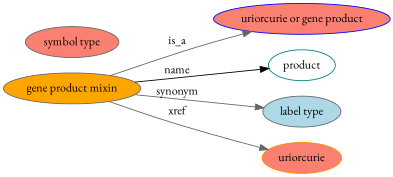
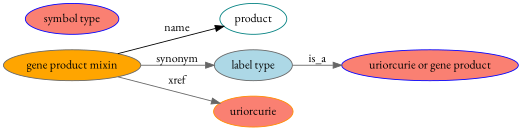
(72, 42) -> (72, 19)
(176, 53) -> (313, 65)
